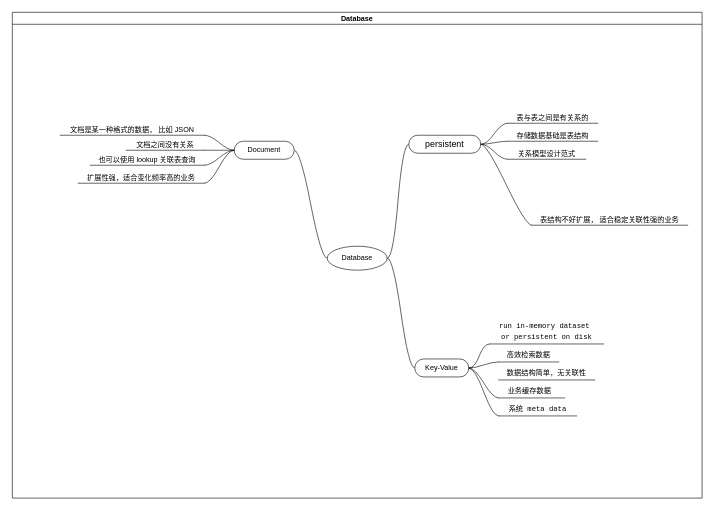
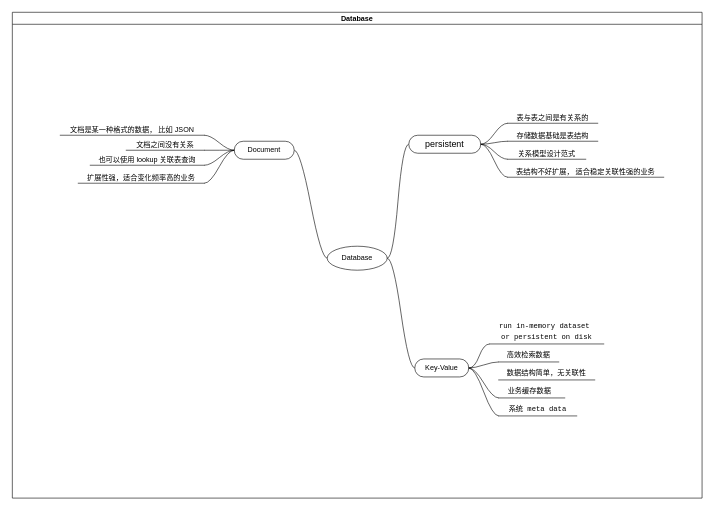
(610, 219) -> (586, 171)
